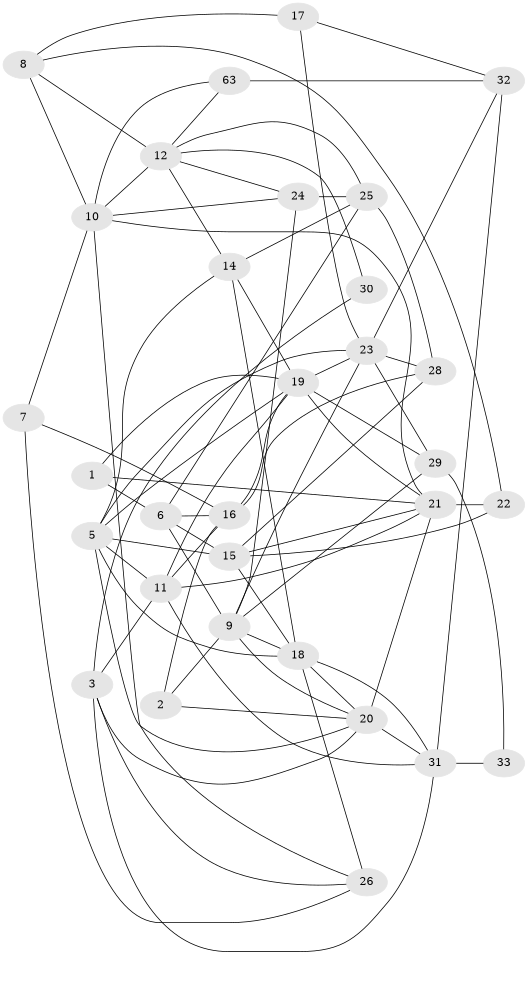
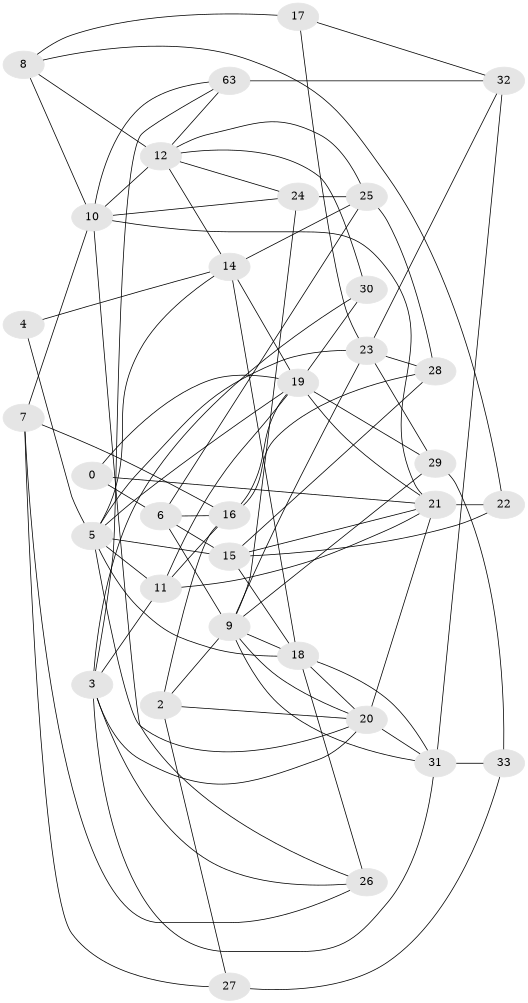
none -> (24, 325)
none -> (119, 360)
(332, 367) -> (332, 336)
(92, 476) -> (92, 476)
(266, 725) -> (308, 725)
none -> (230, 987)
